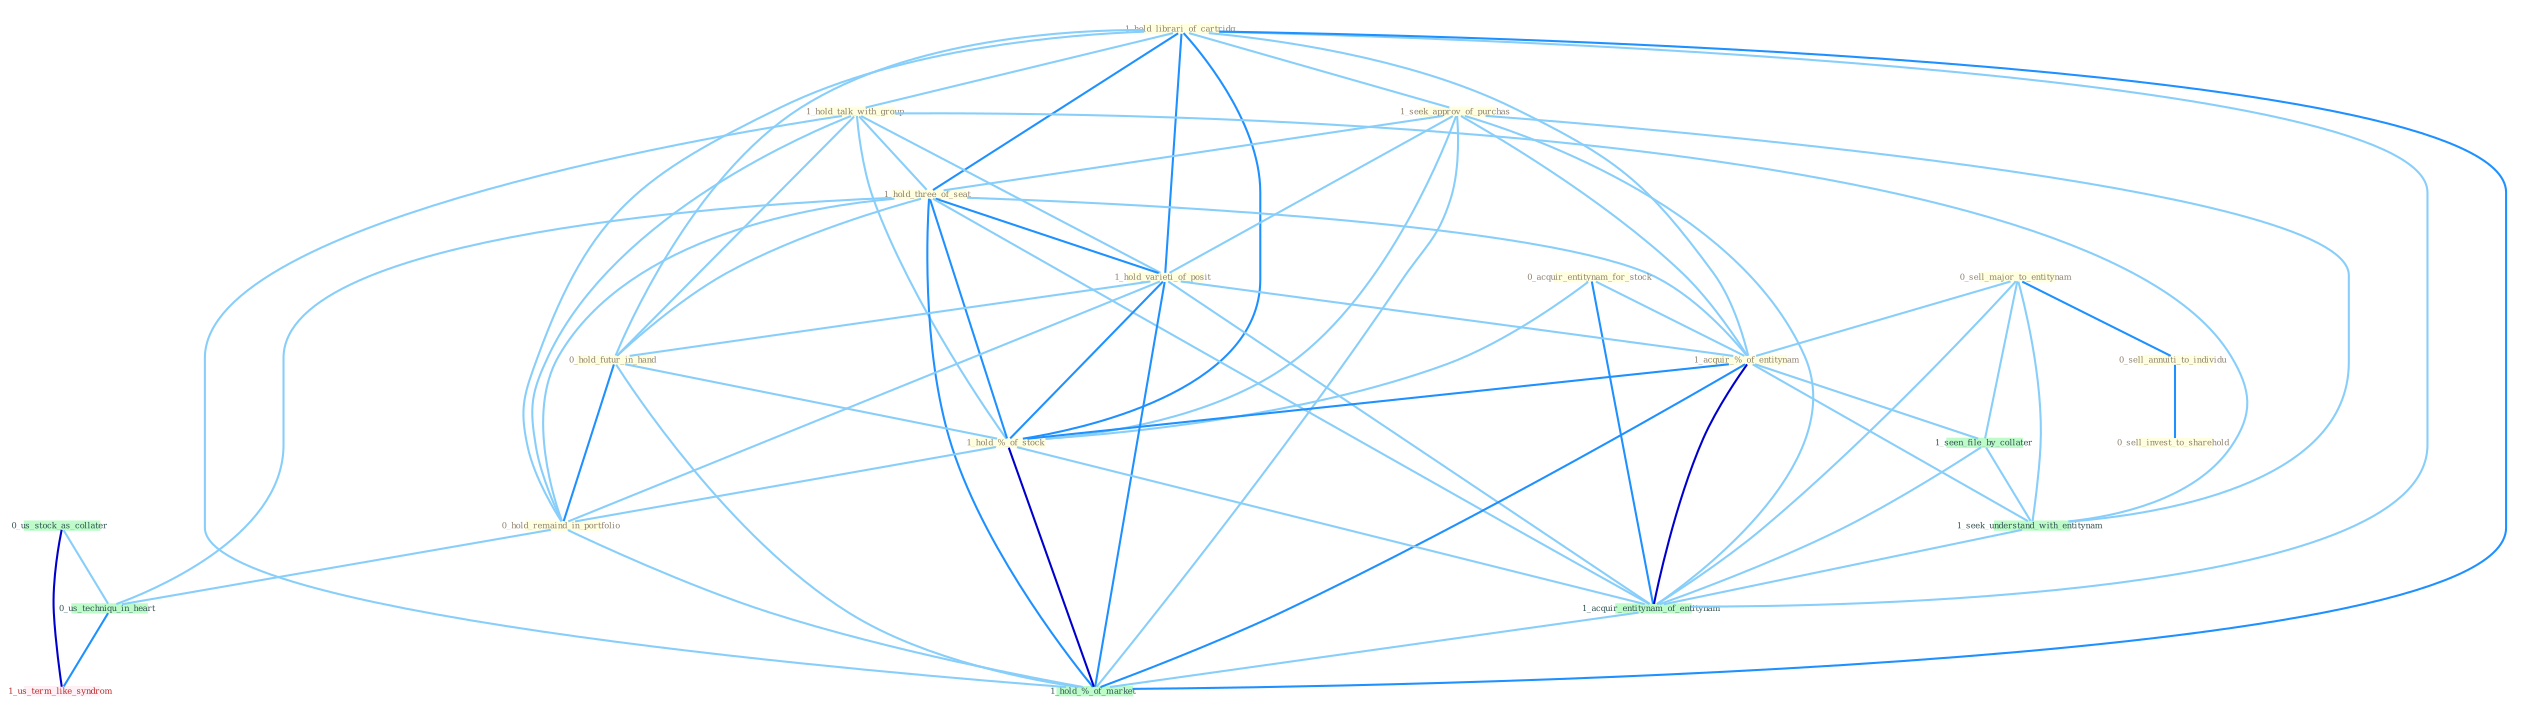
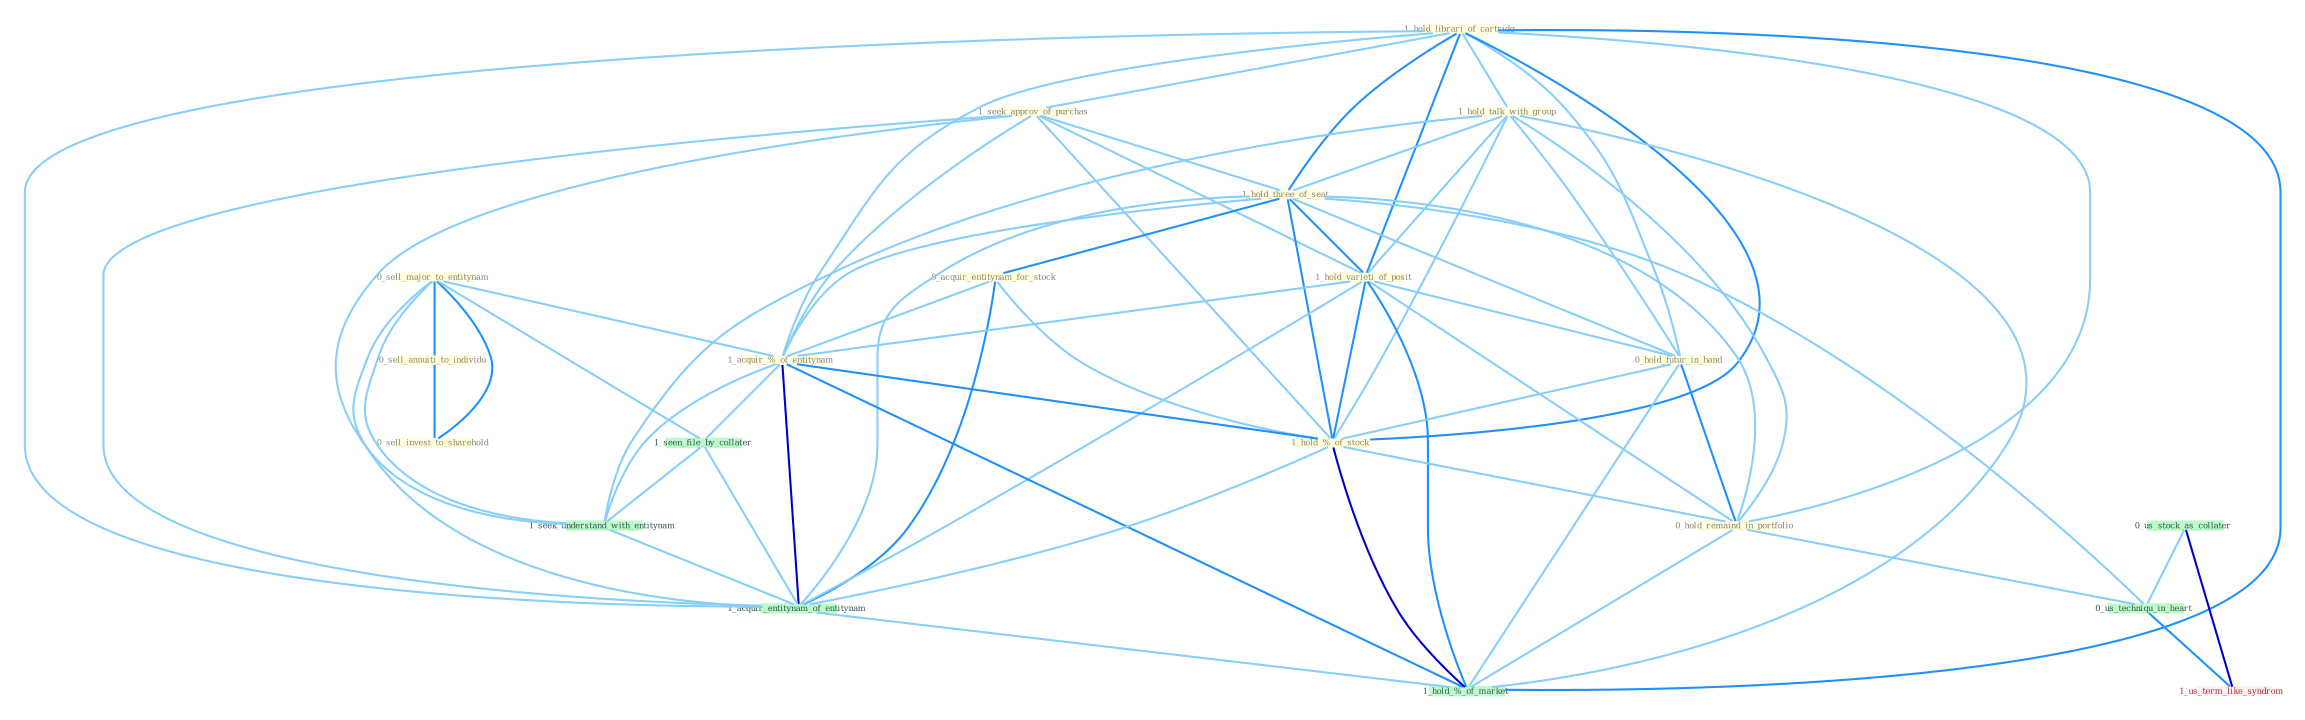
none -> (491, 362)
(1297, 429) -> none
(962, 473) -> (1128, 240)
